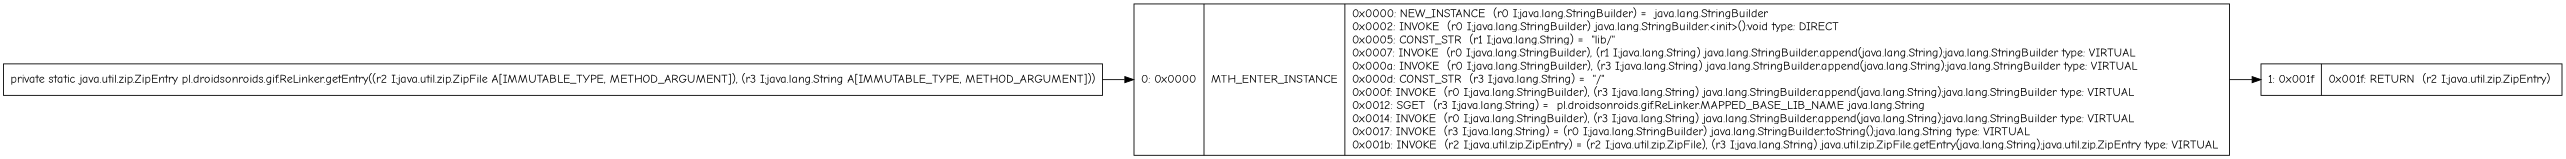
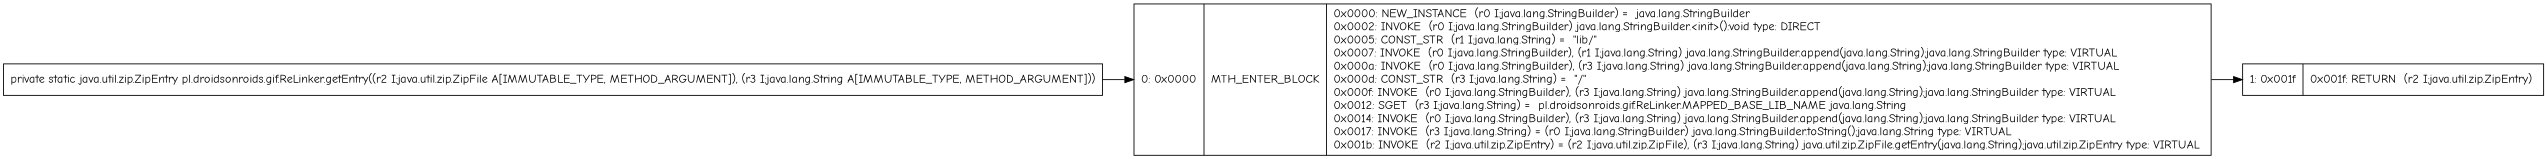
(1274, 79) -> (1265, 79)
